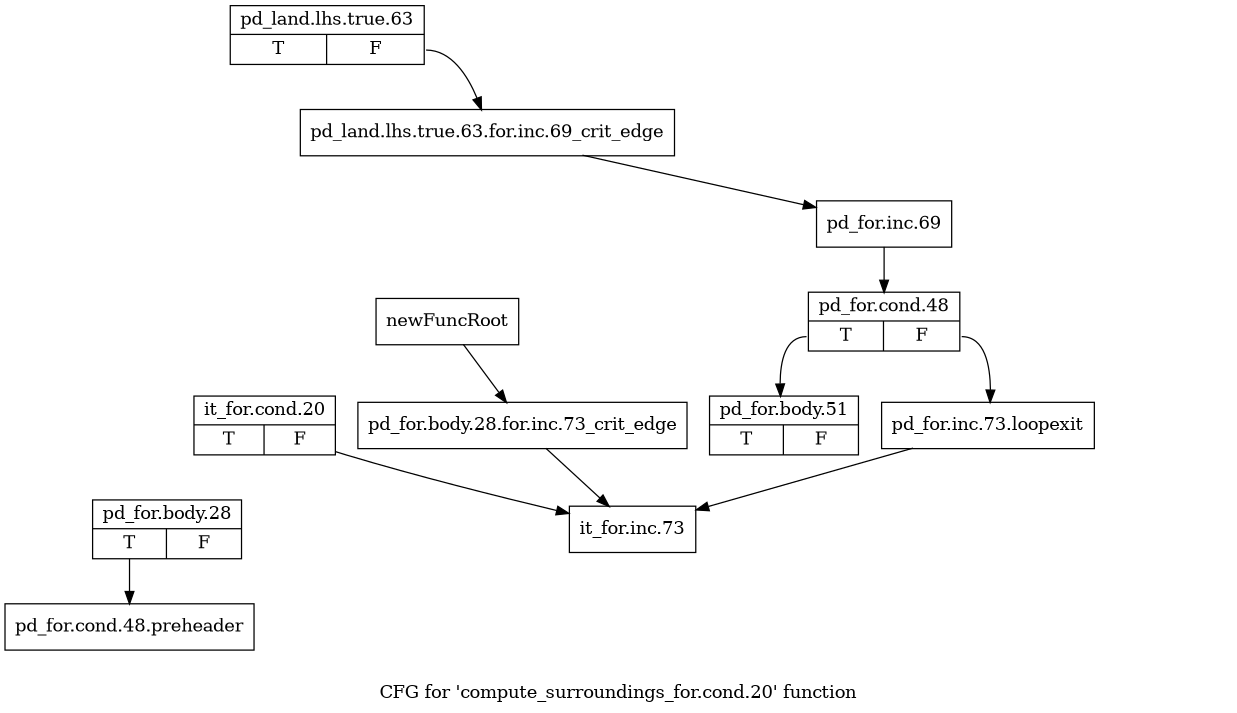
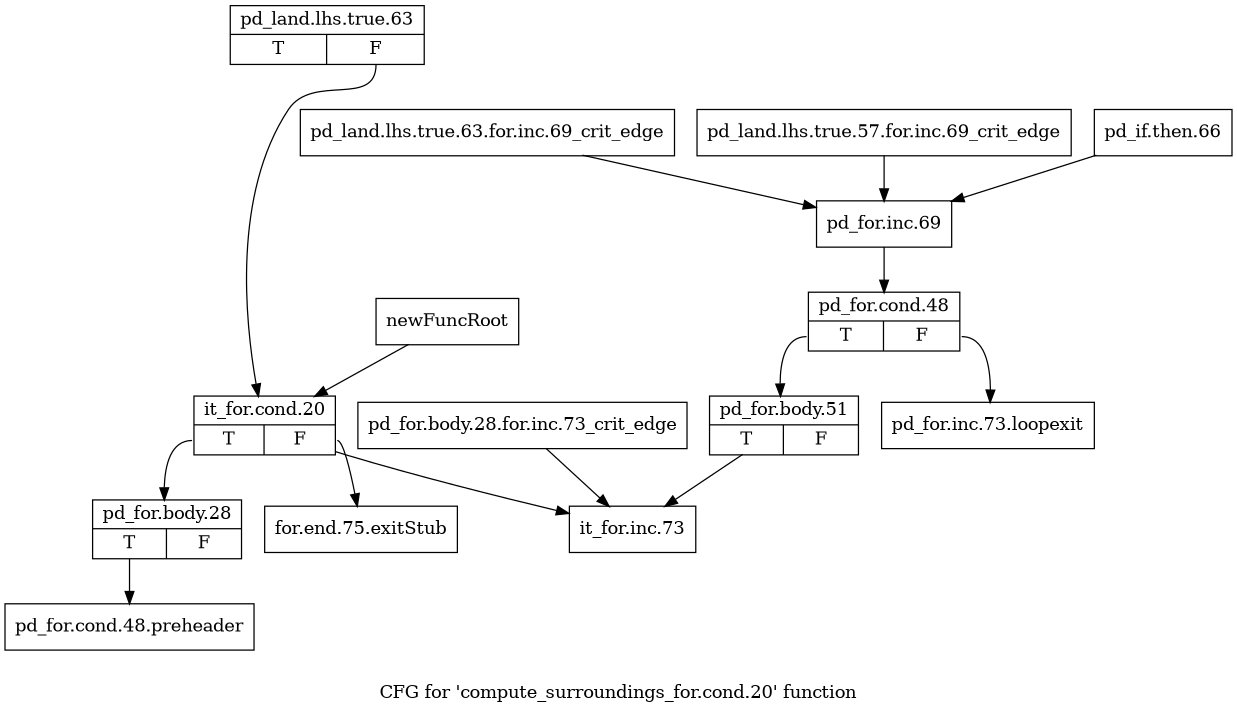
(458, 66) -> (256, 190)
none -> (884, 133)
none -> (1163, 133)
(481, 368) -> (367, 367)
none -> (170, 458)
(811, 477) -> (709, 477)
none -> (361, 529)
